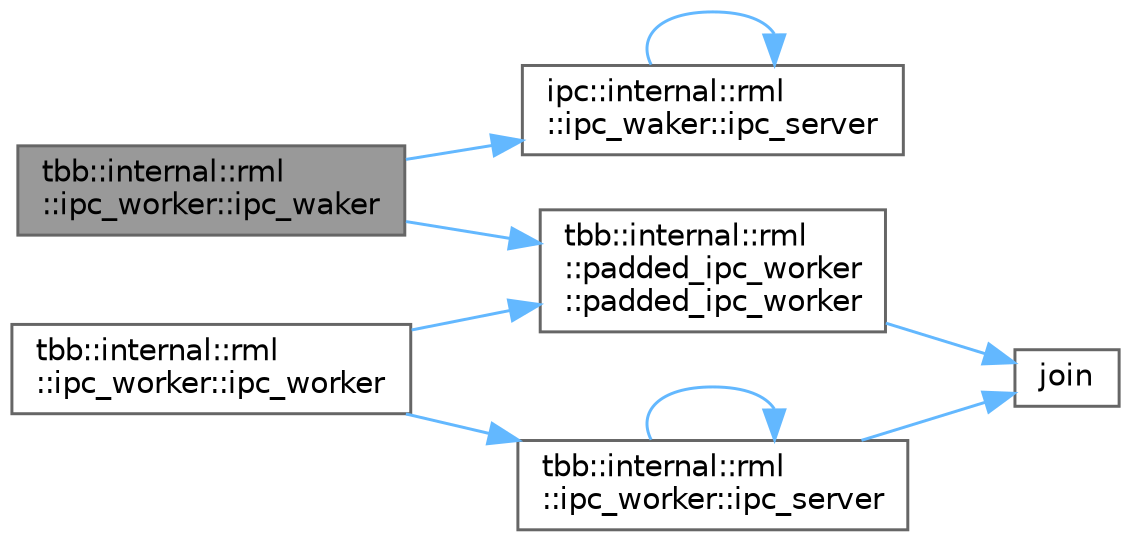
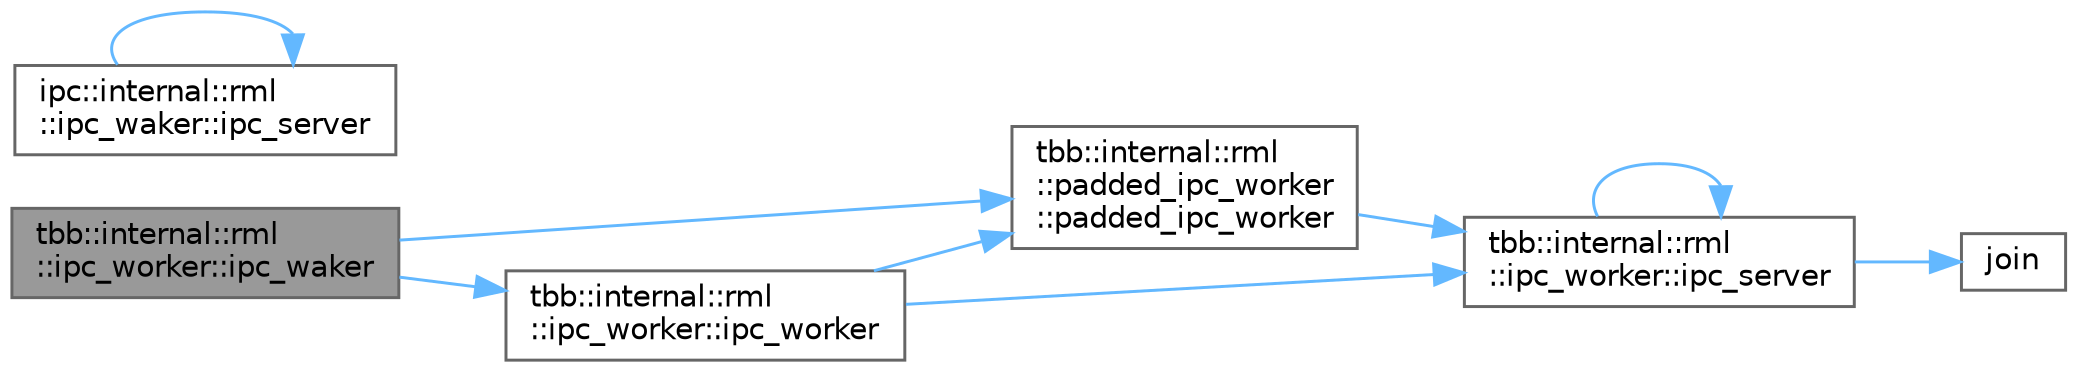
(449, 152) -> (438, 282)
(936, 338) -> (1396, 221)
